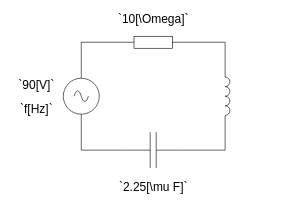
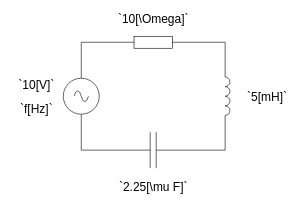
(37, 84) -> (37, 84)
none -> (267, 96)
